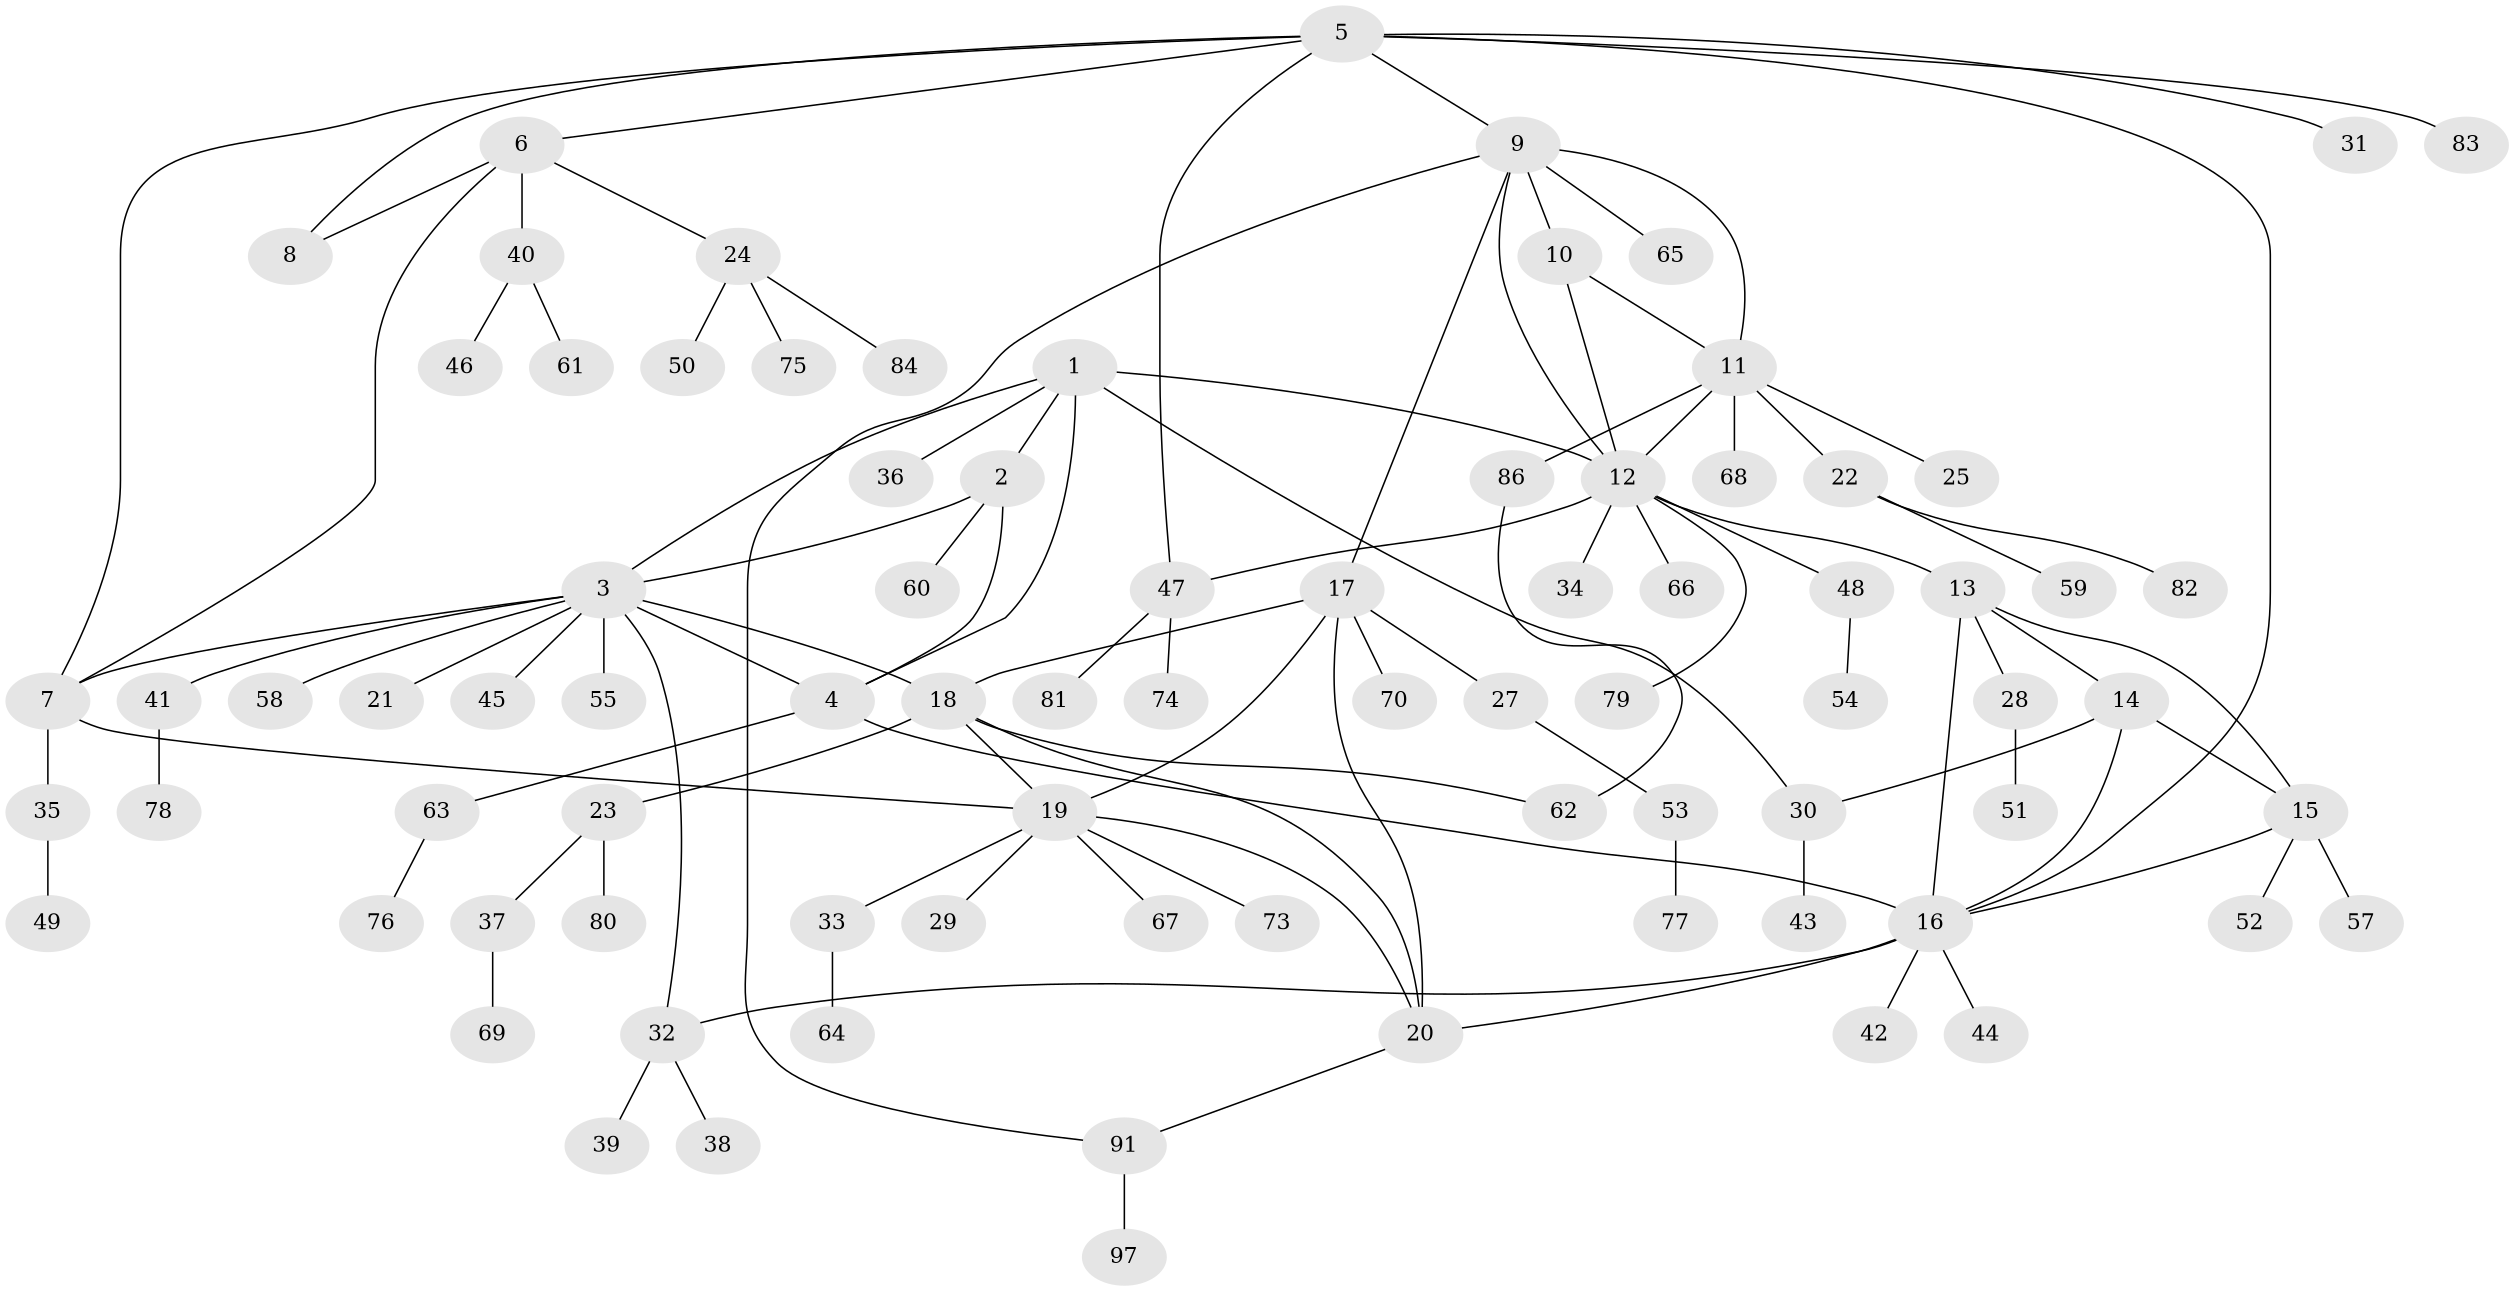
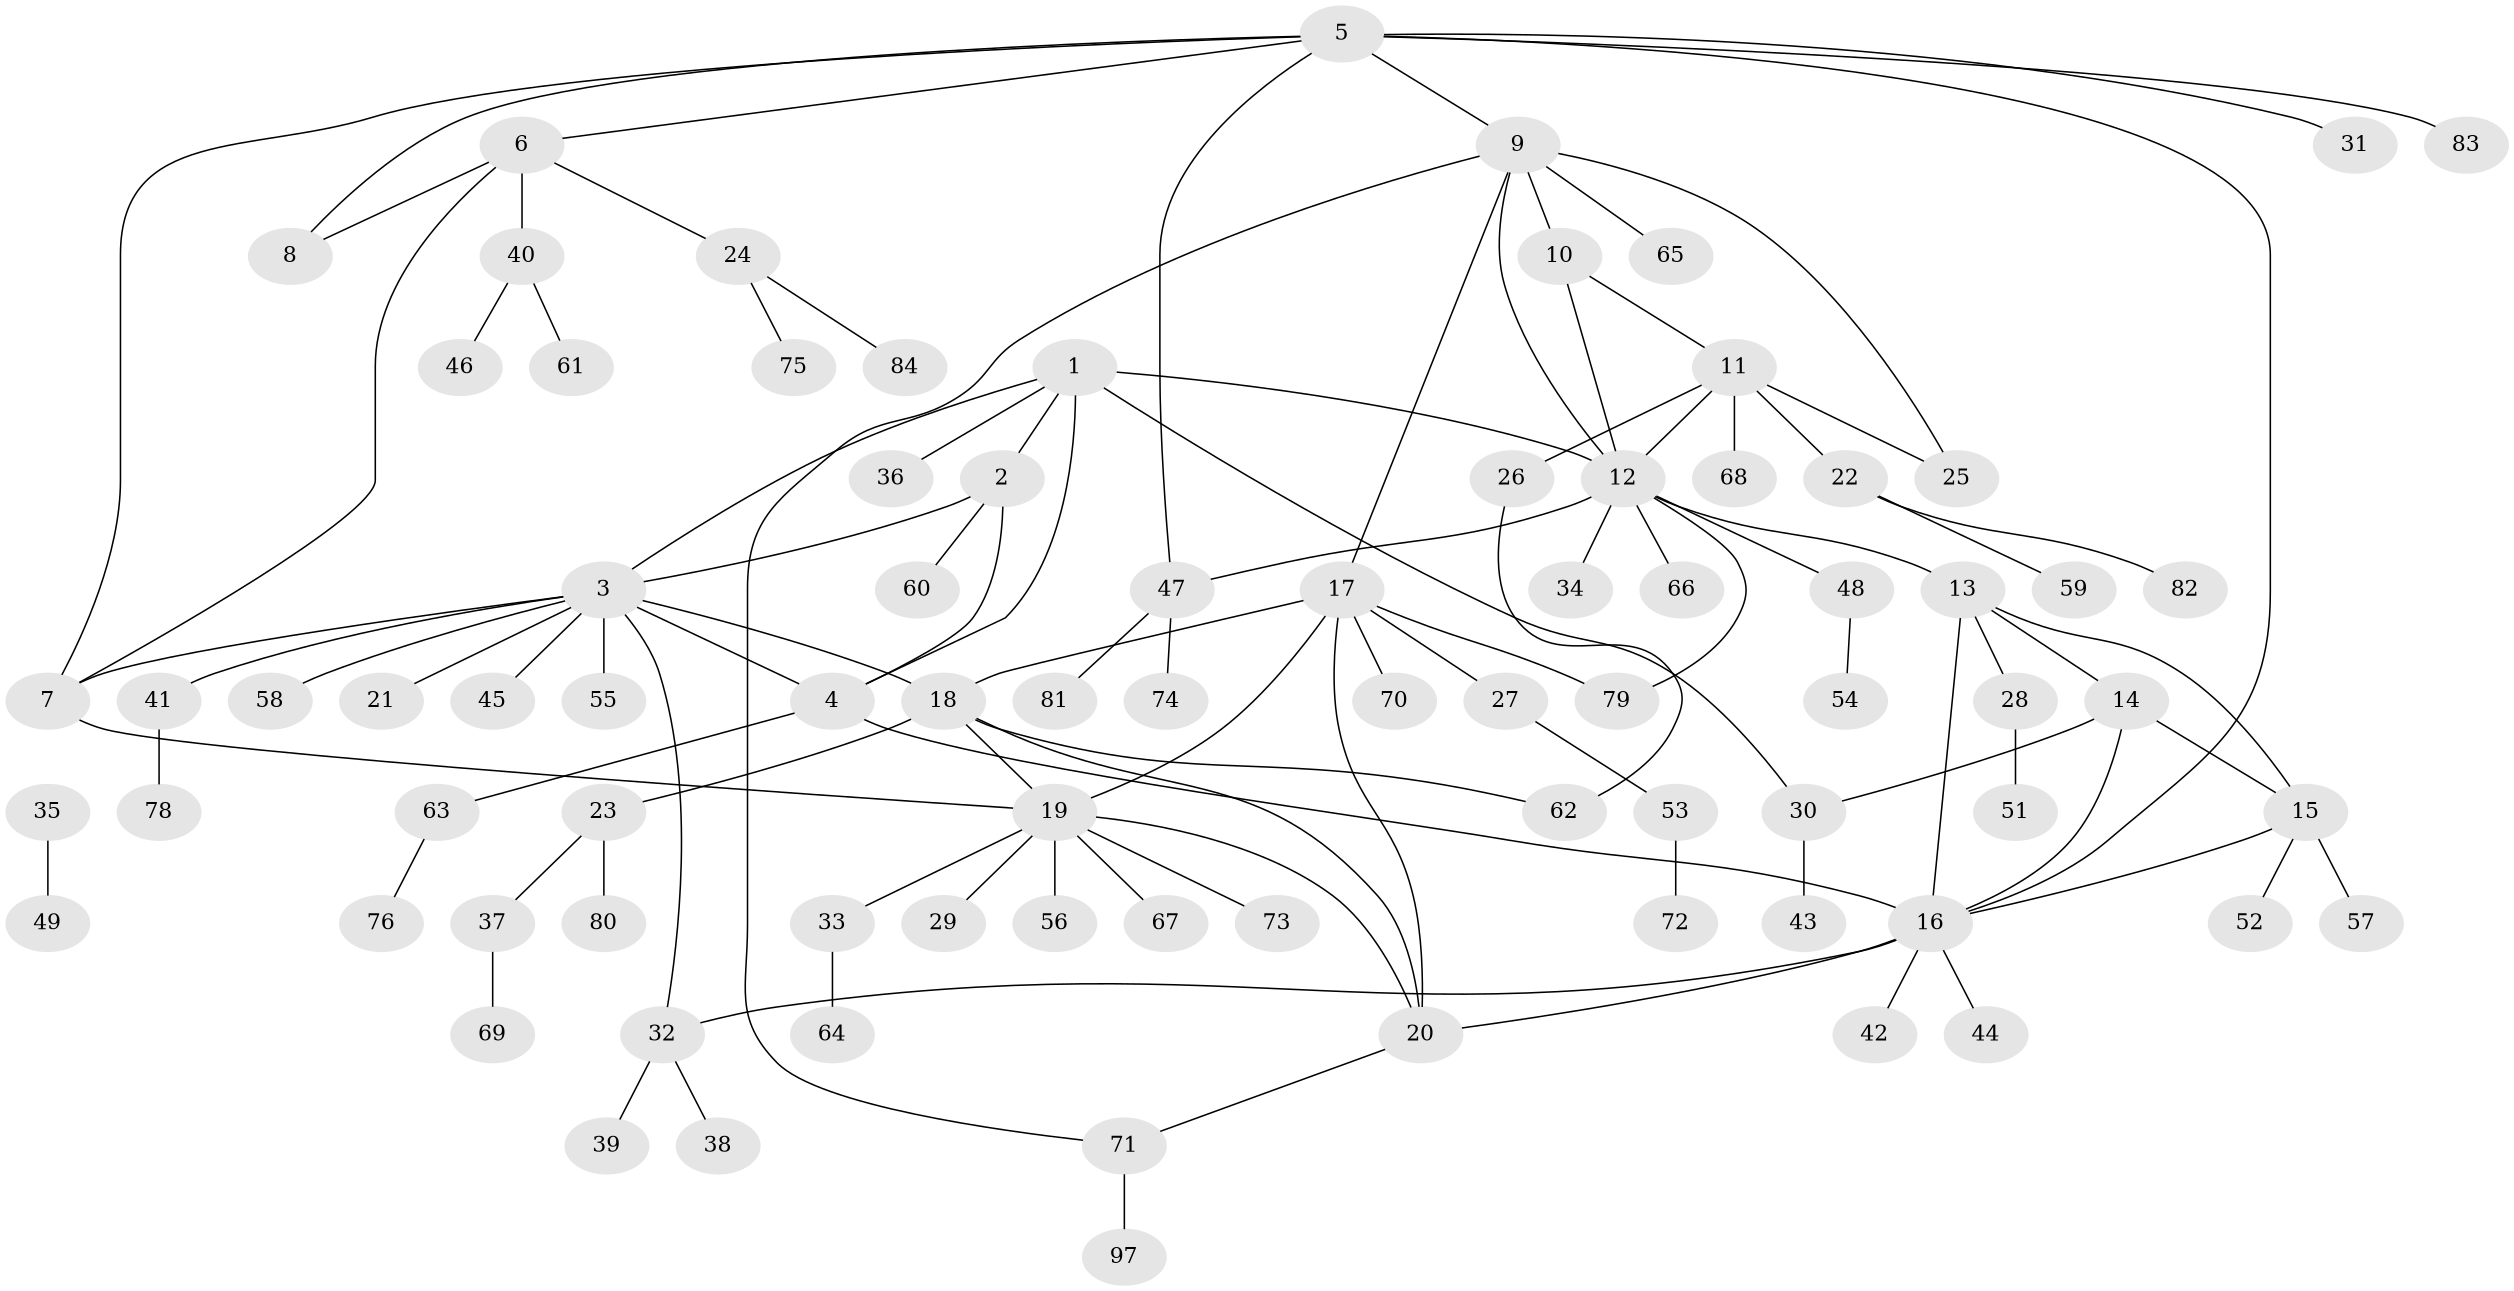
(1701, 202) -> (1788, 254)
(683, 368) -> none
(1512, 479) -> (1512, 479)
none -> (1481, 644)
(48, 757) -> none
none -> (1055, 924)
(1676, 924) -> (1676, 924)
(1124, 1146) -> (1124, 1146)
